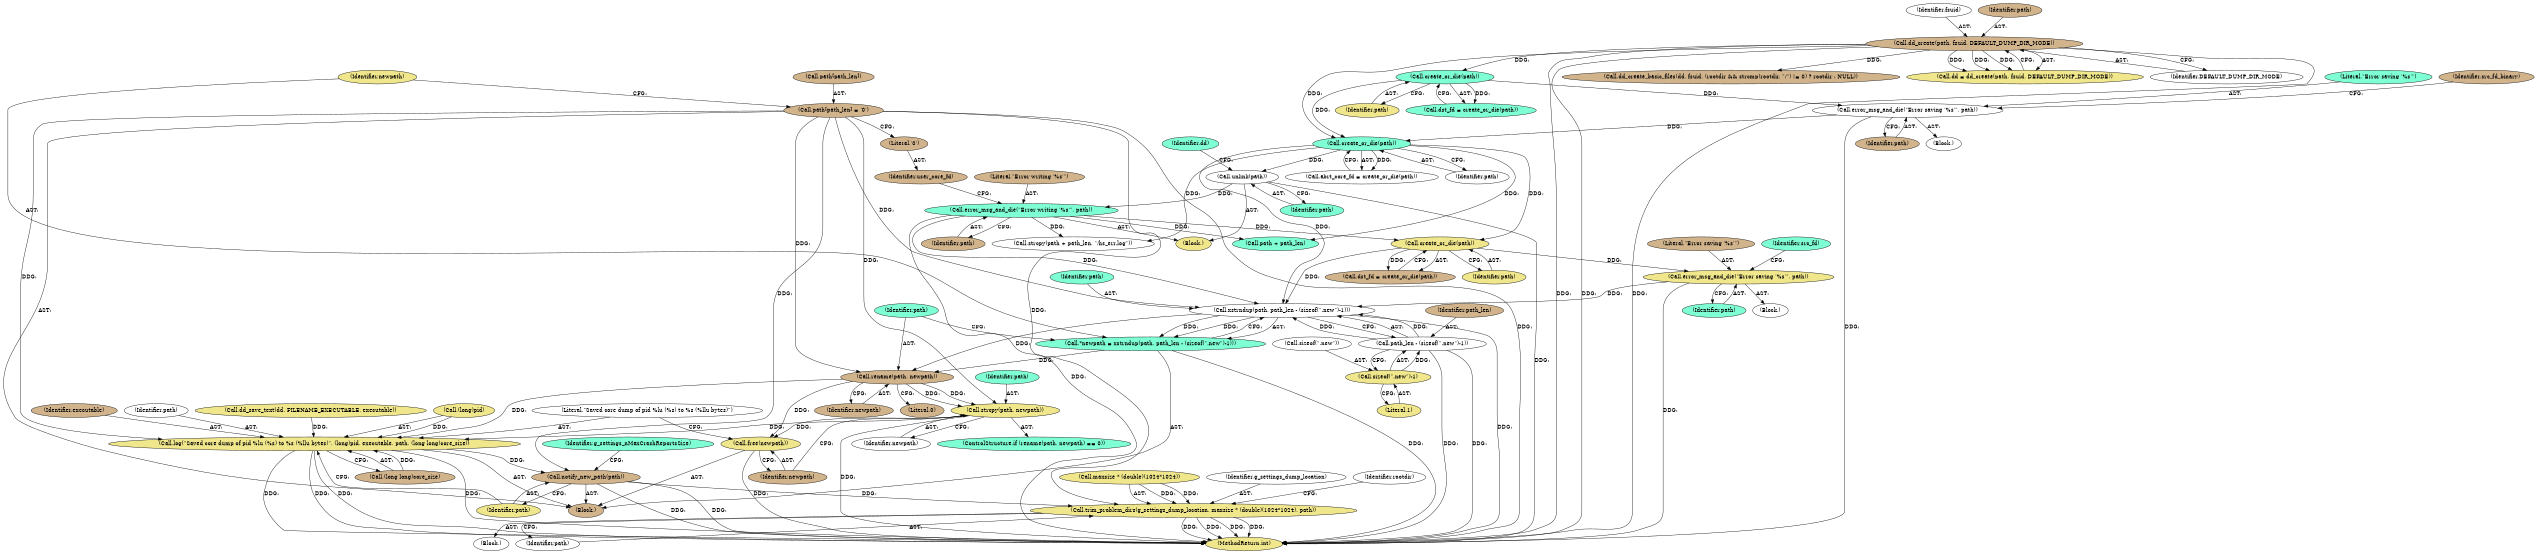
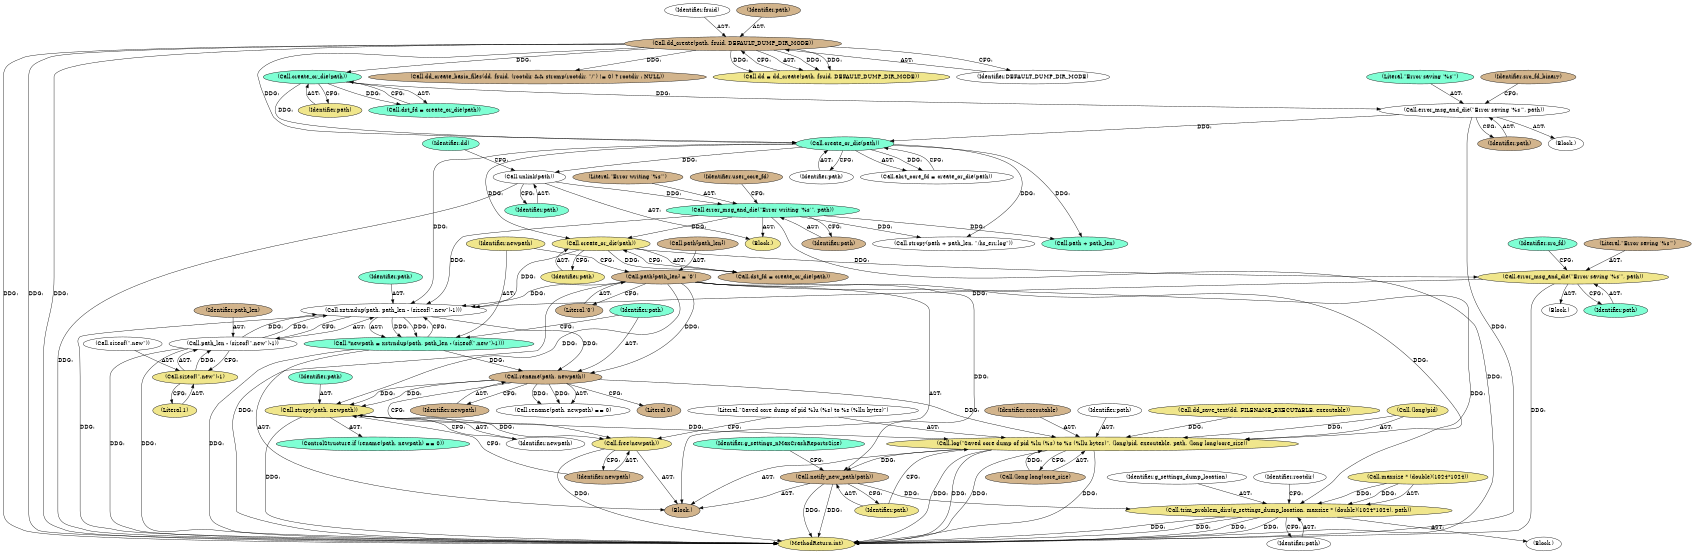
(912, 159) -> (601, 290)
none -> (563, 411)
(803, 411) -> (399, 411)
